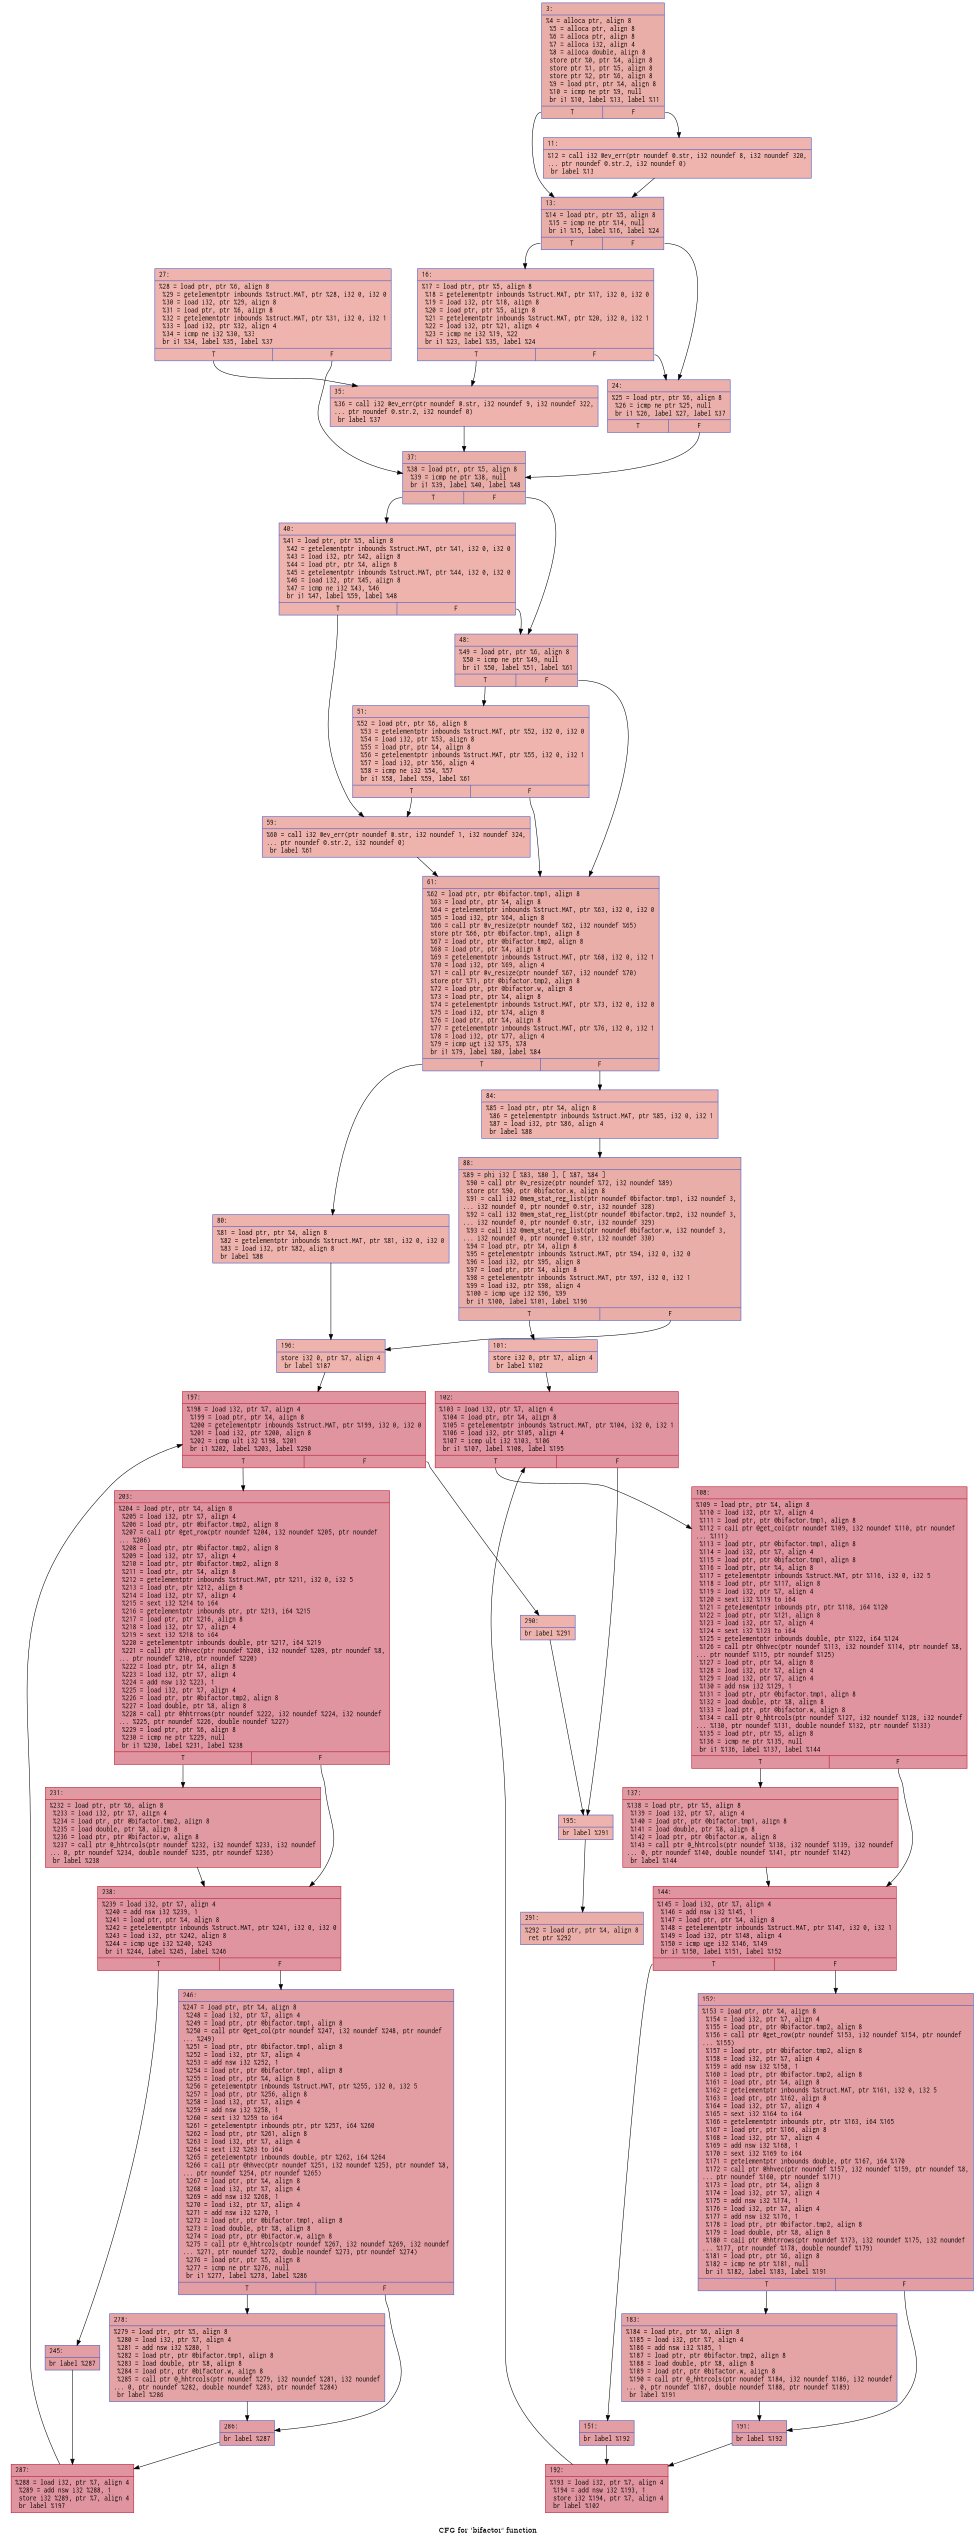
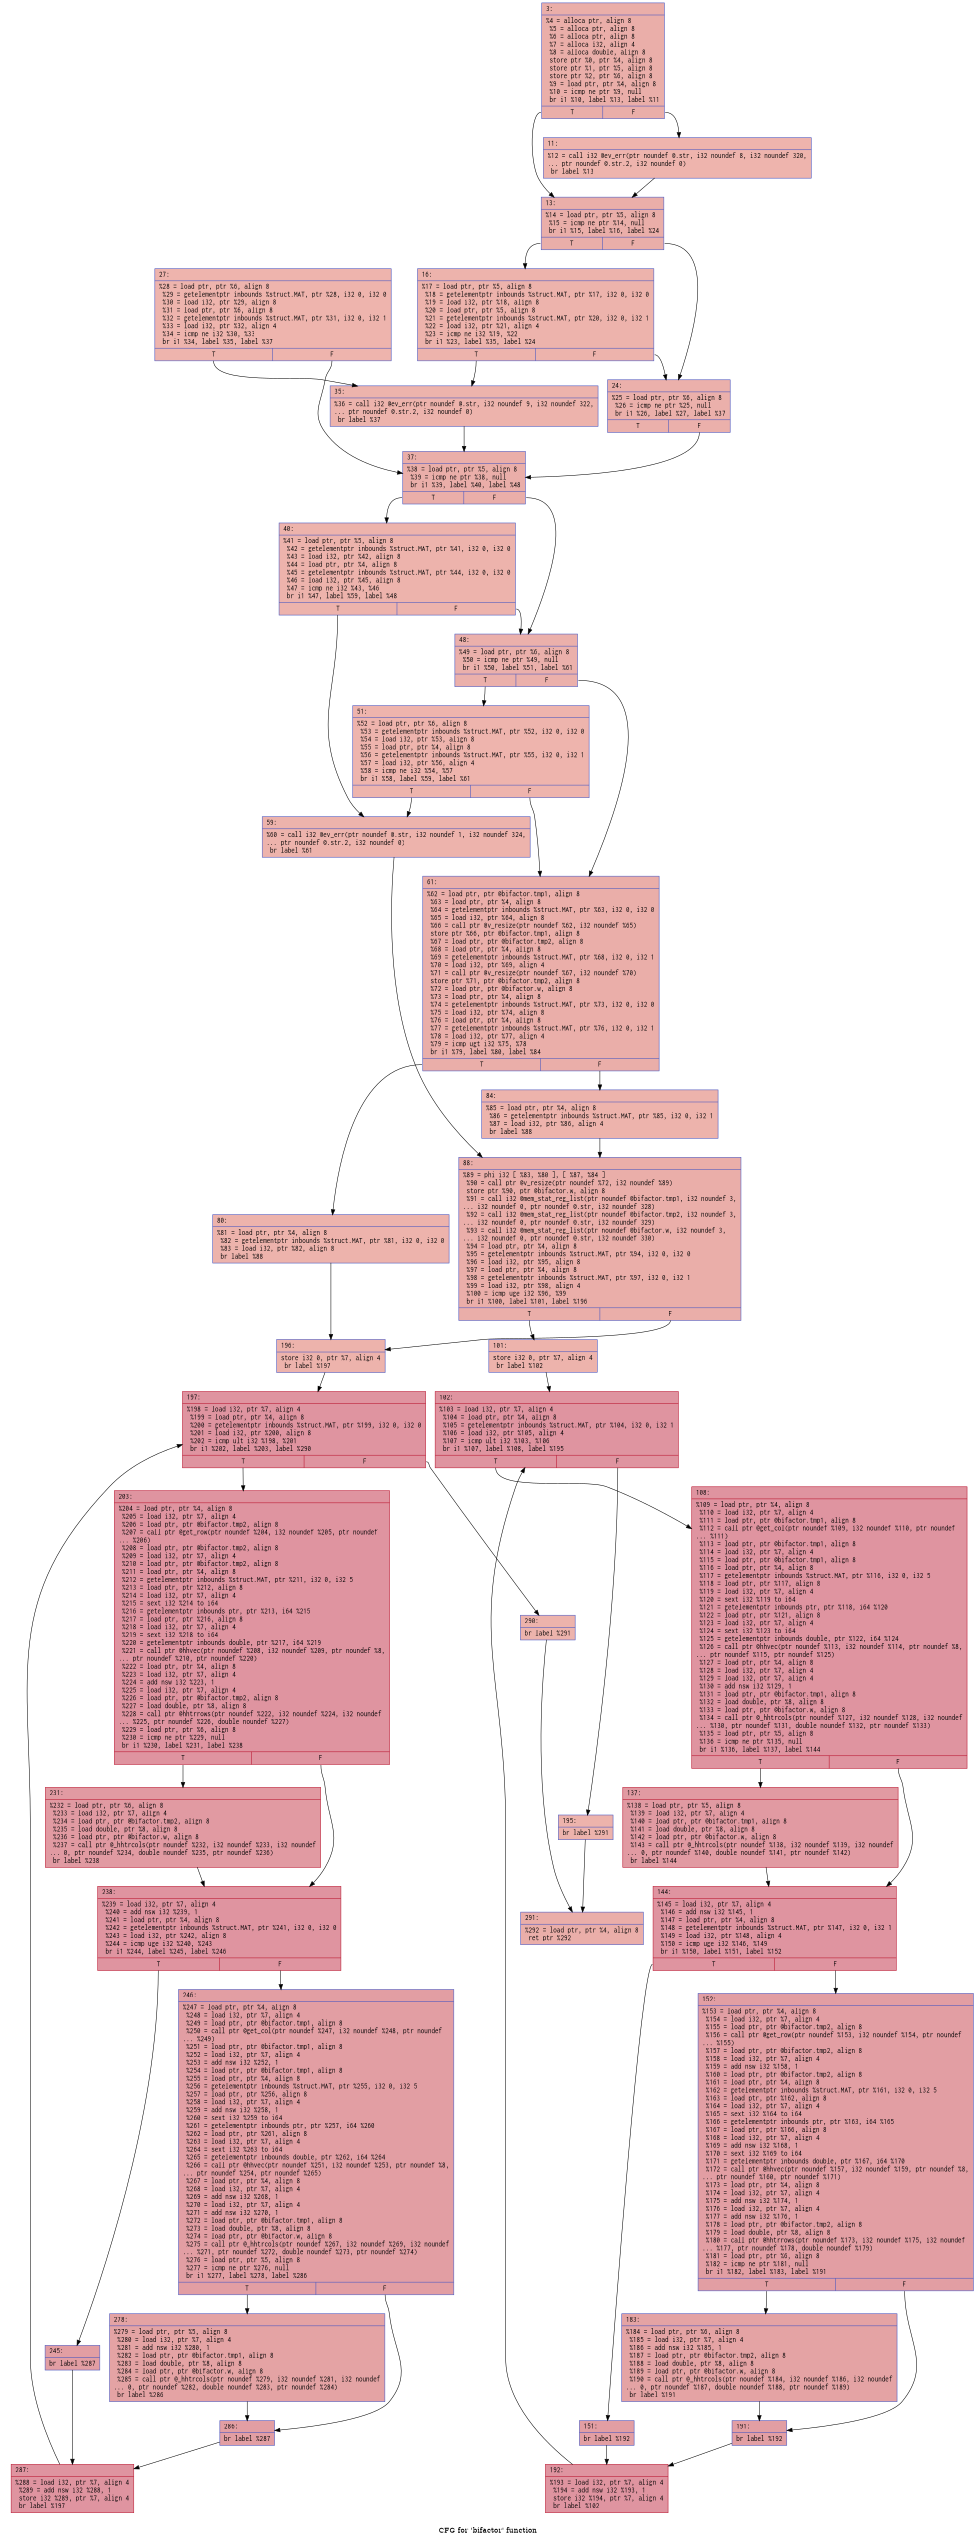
(425, 865) -> (401, 1016)
(306, 1366) -> (306, 1366)
(566, 1725) -> (542, 1776)
